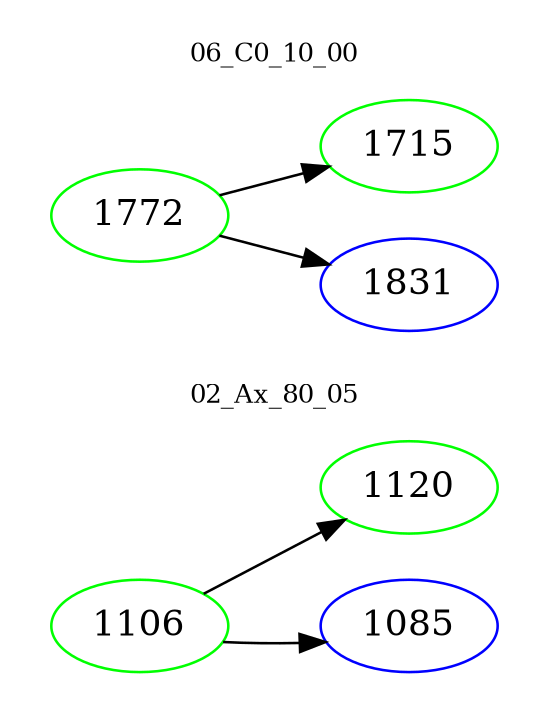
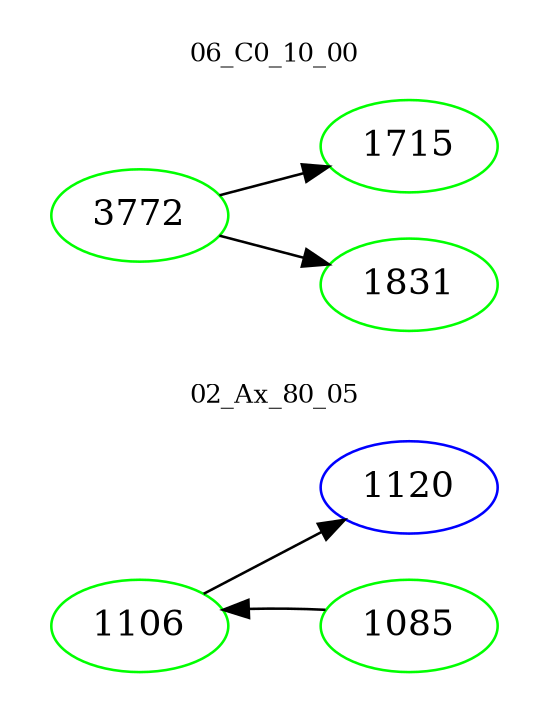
(140, 215) -> (140, 215)
(409, 285) -> (409, 285)
(409, 487) -> (409, 487)
(409, 626) -> (409, 626)
(261, 643) -> (287, 609)
